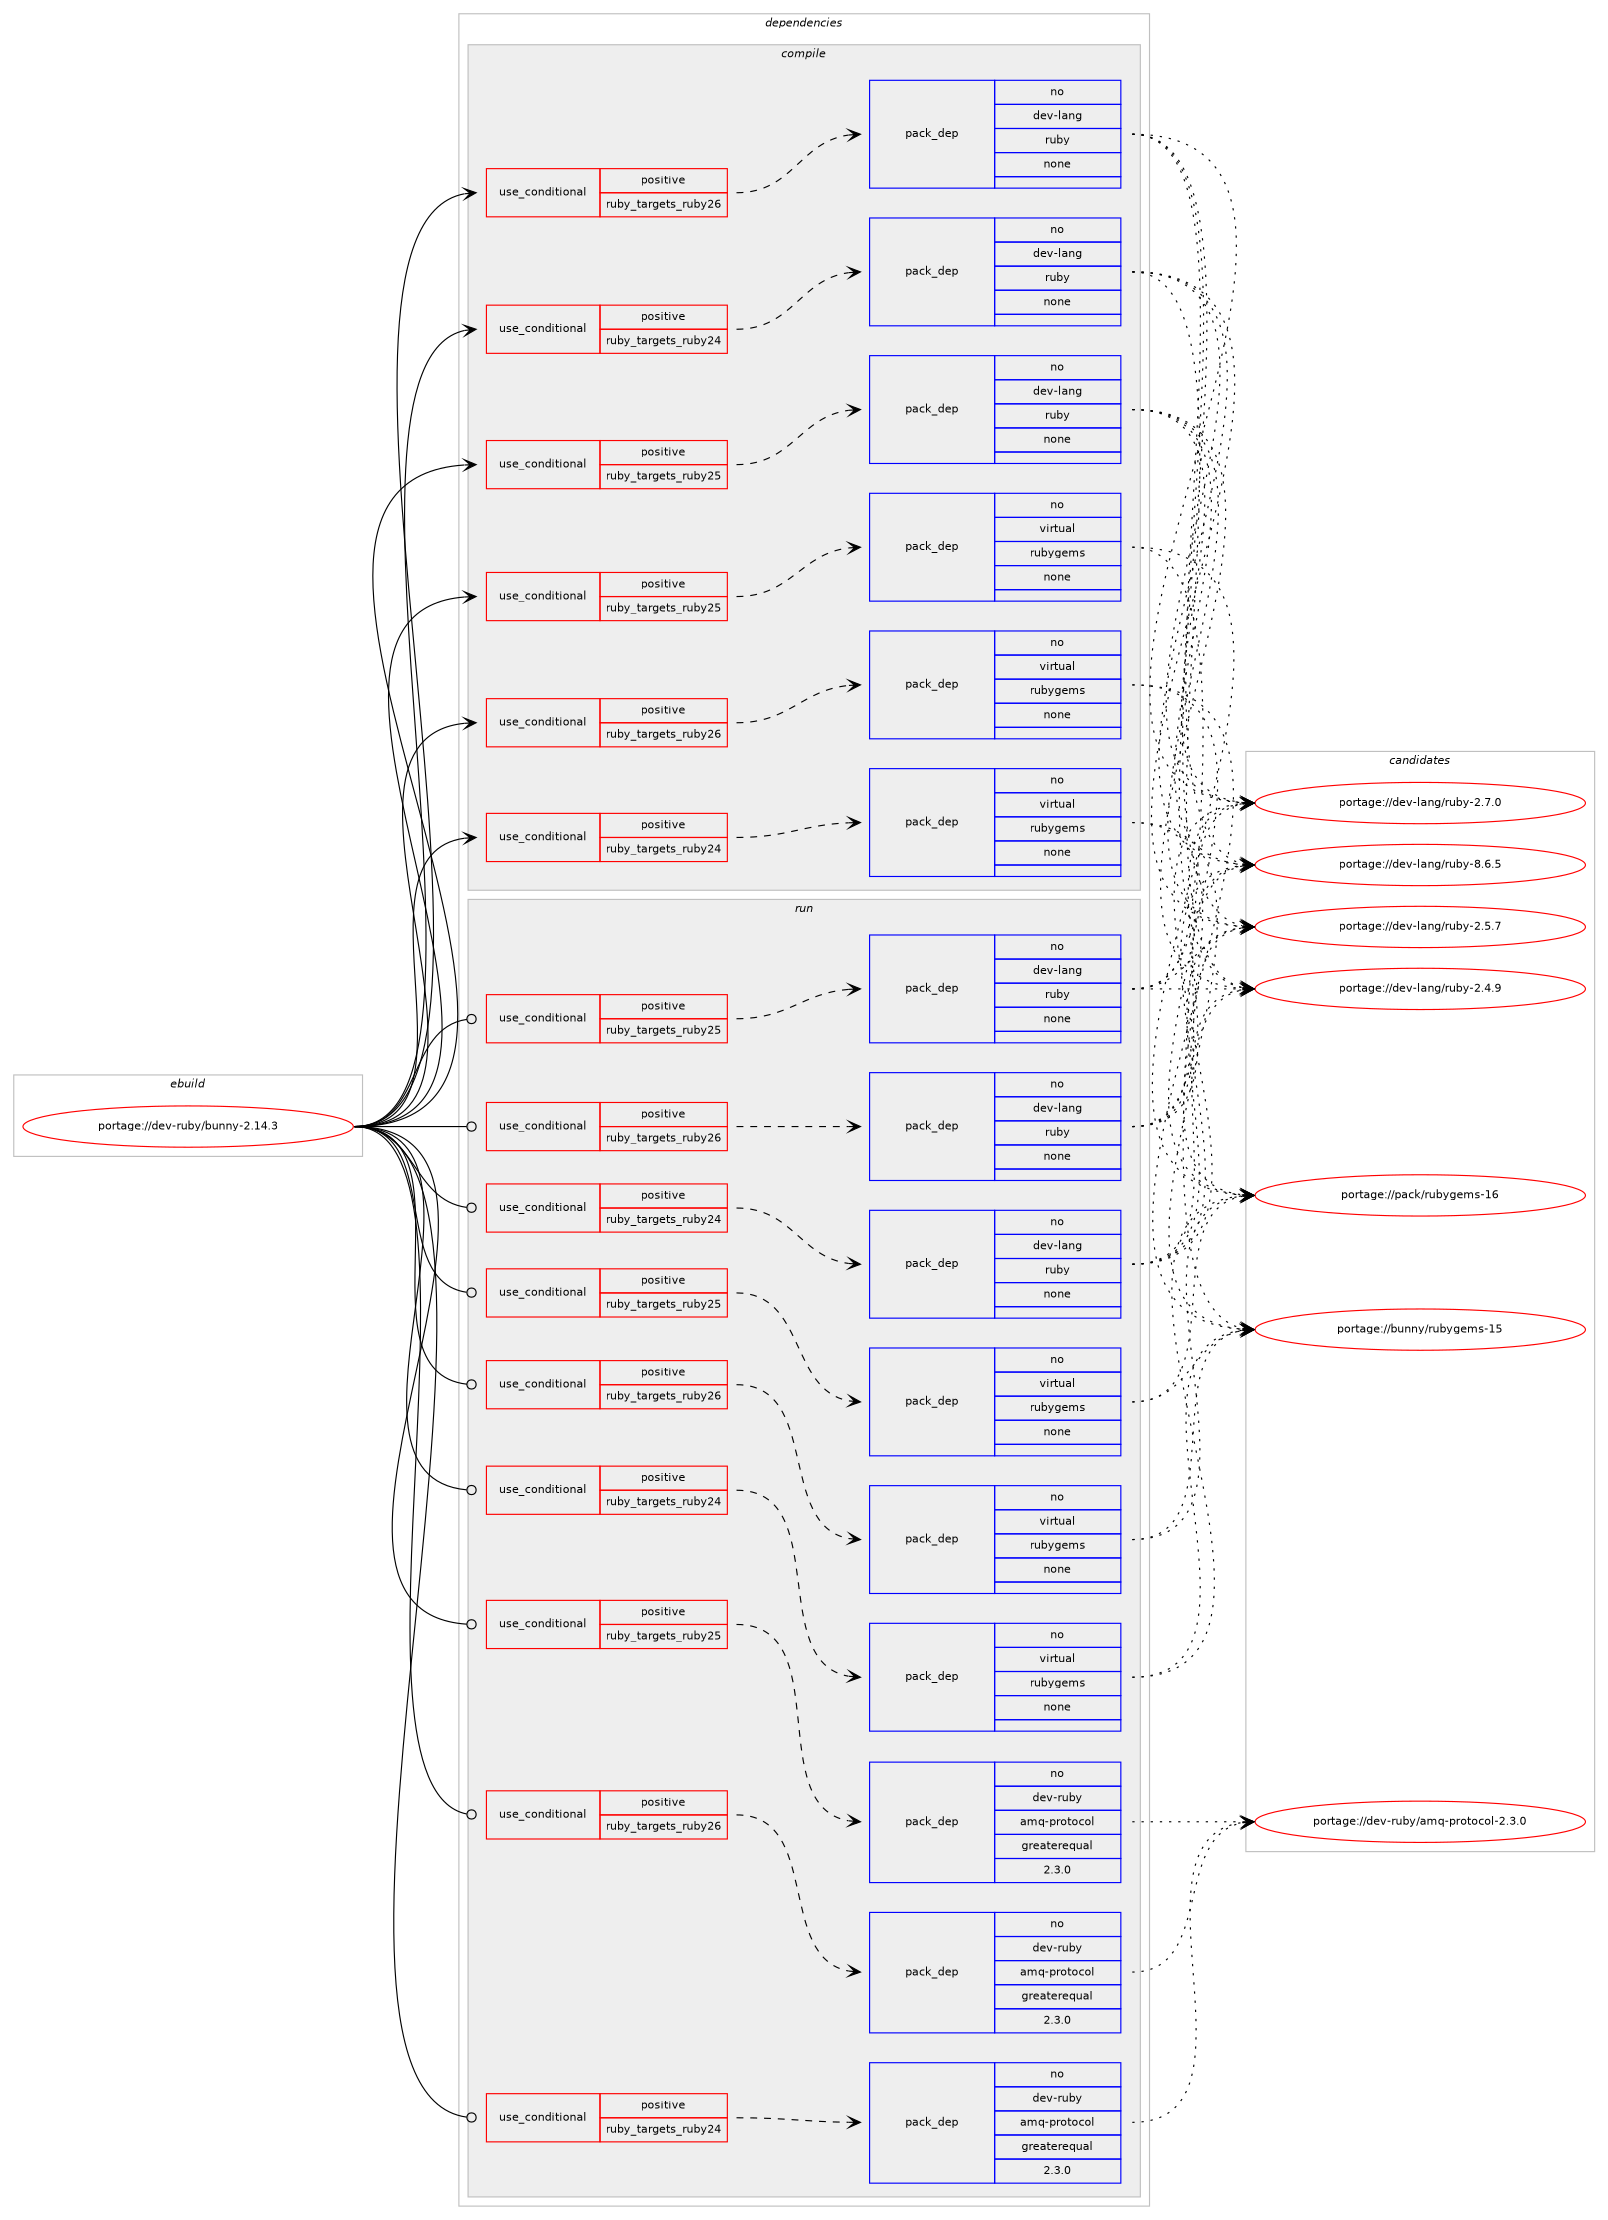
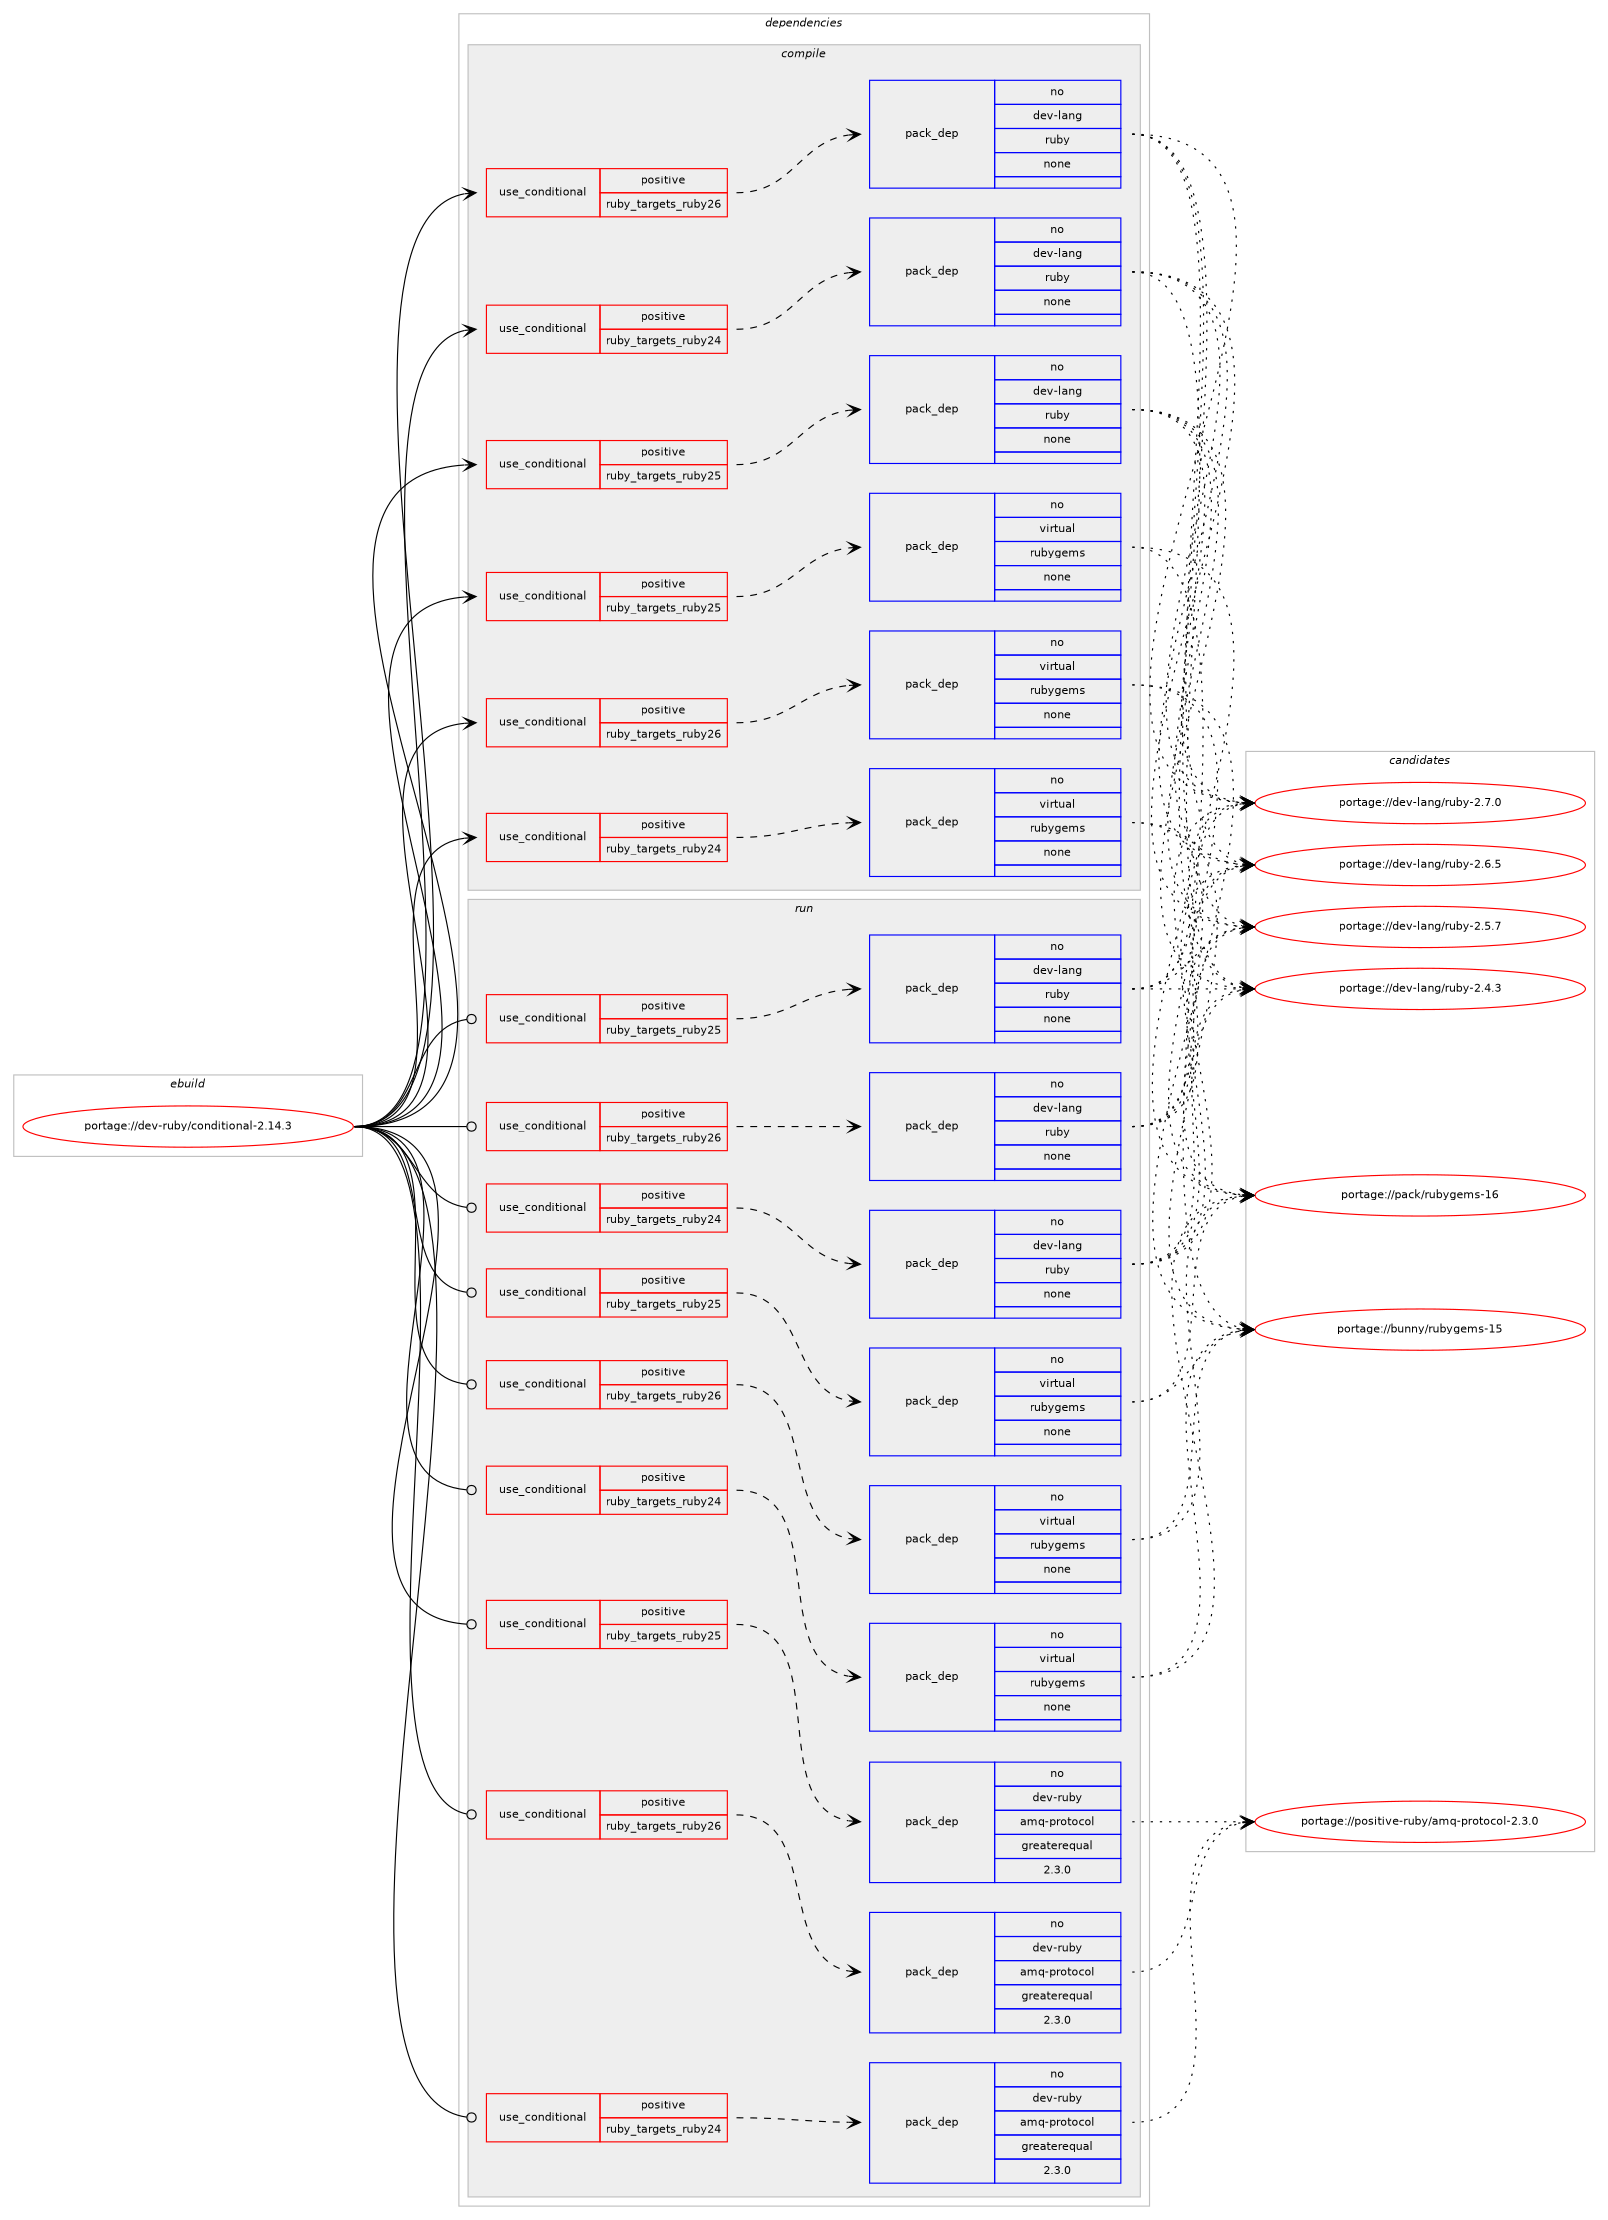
(1420, 865) -> (1420, 865)
(1420, 989) -> (1420, 989)
(188, 1127) -> (188, 1127)
(1420, 1822) -> (1420, 1822)
